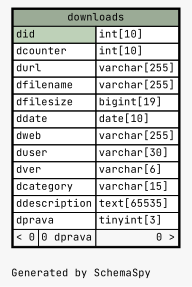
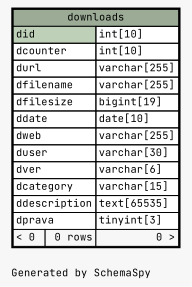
(67, 237) -> (74, 237)
